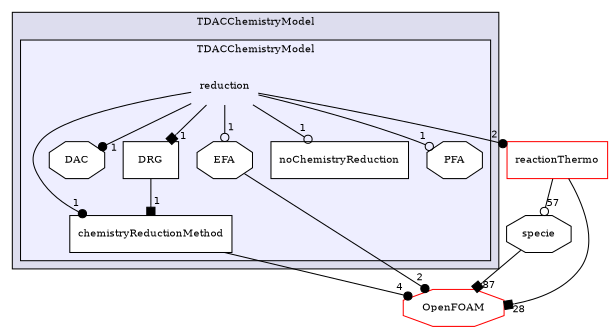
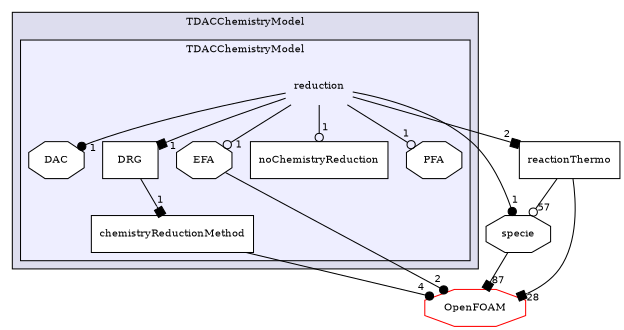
(379, 116) -> (396, 109)
(69, 123) -> (463, 135)
(557, 160) -> (570, 160)
